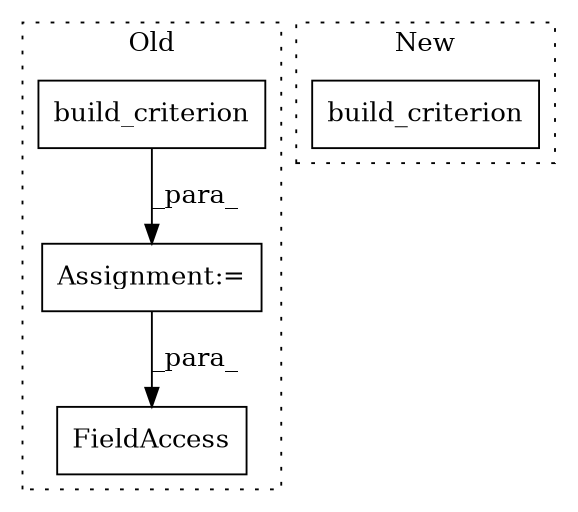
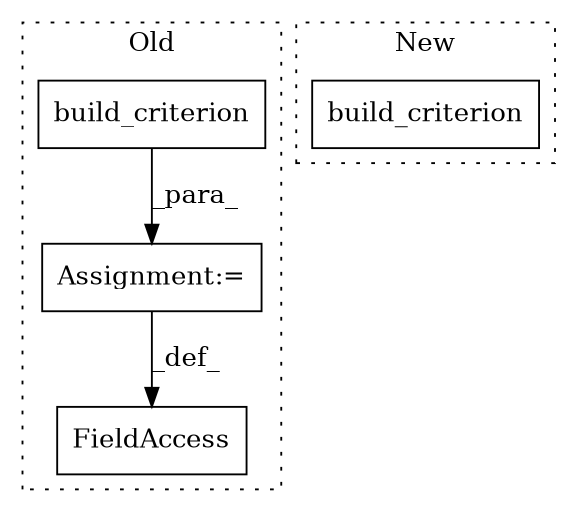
(195, 359) -> (187, 359)
